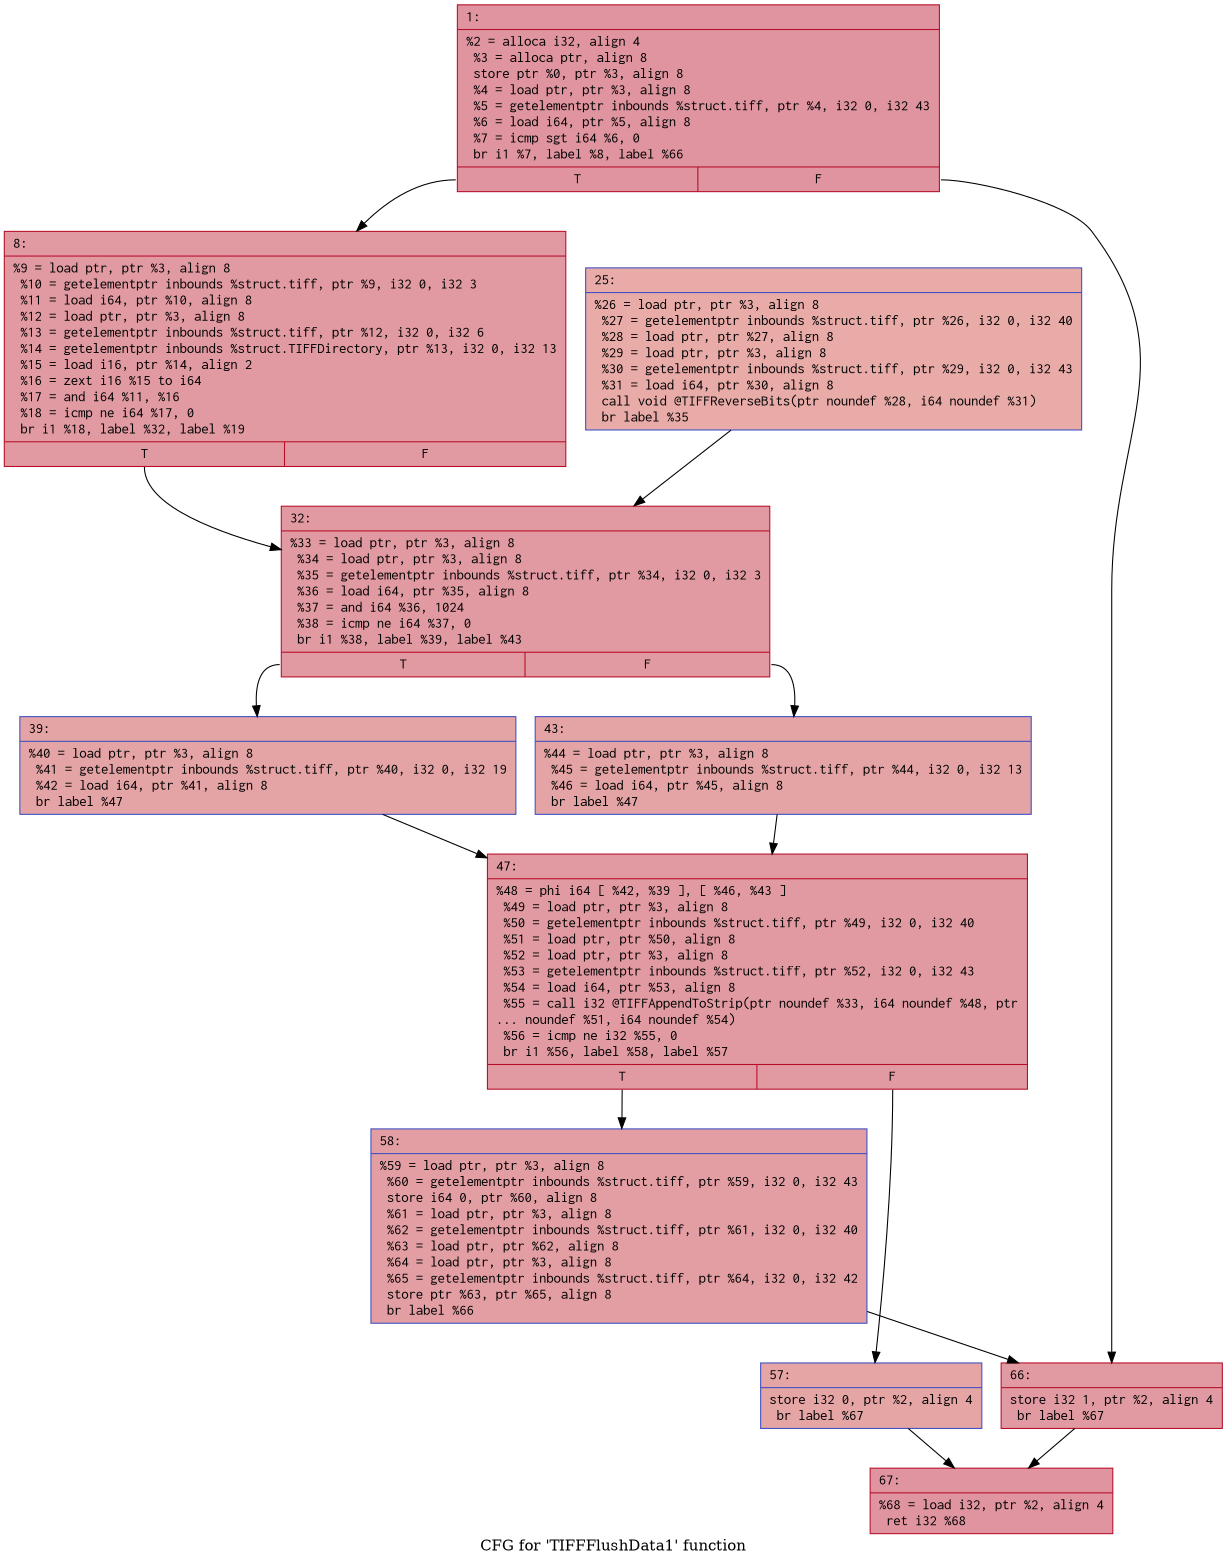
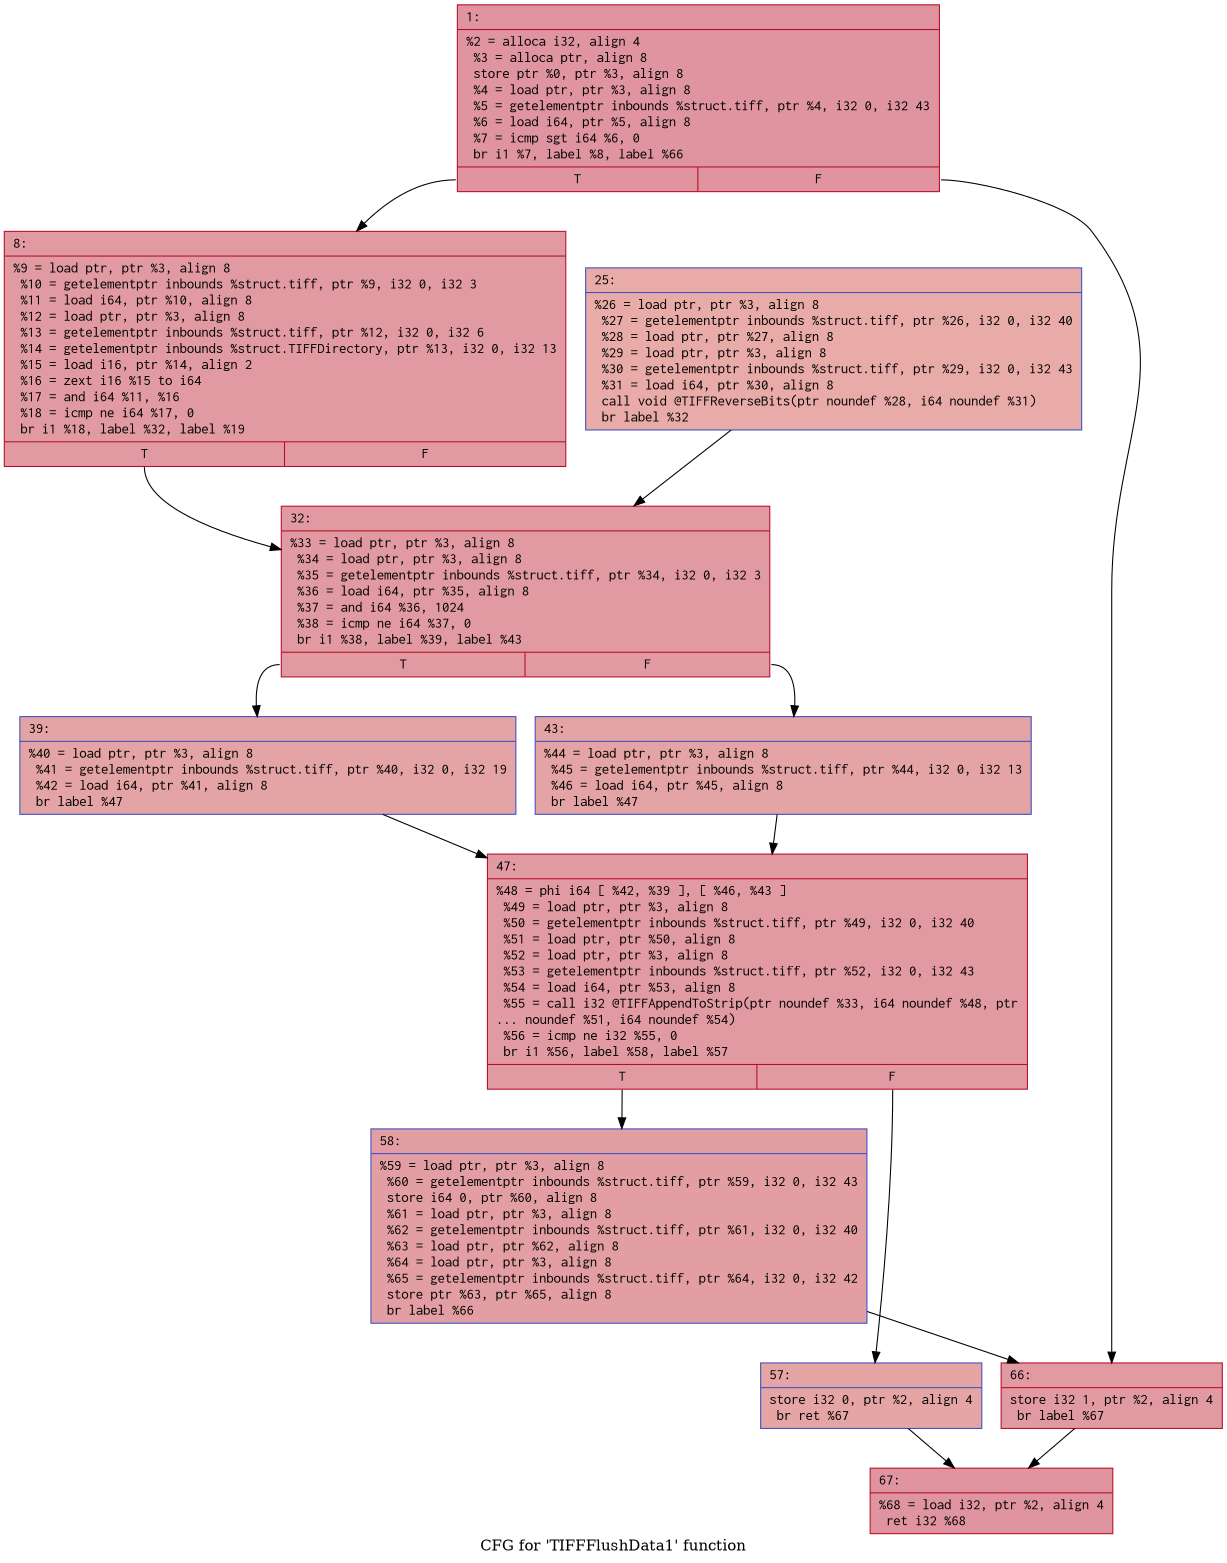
(641, 417) -> (641, 417)
(816, 1416) -> (810, 1416)
